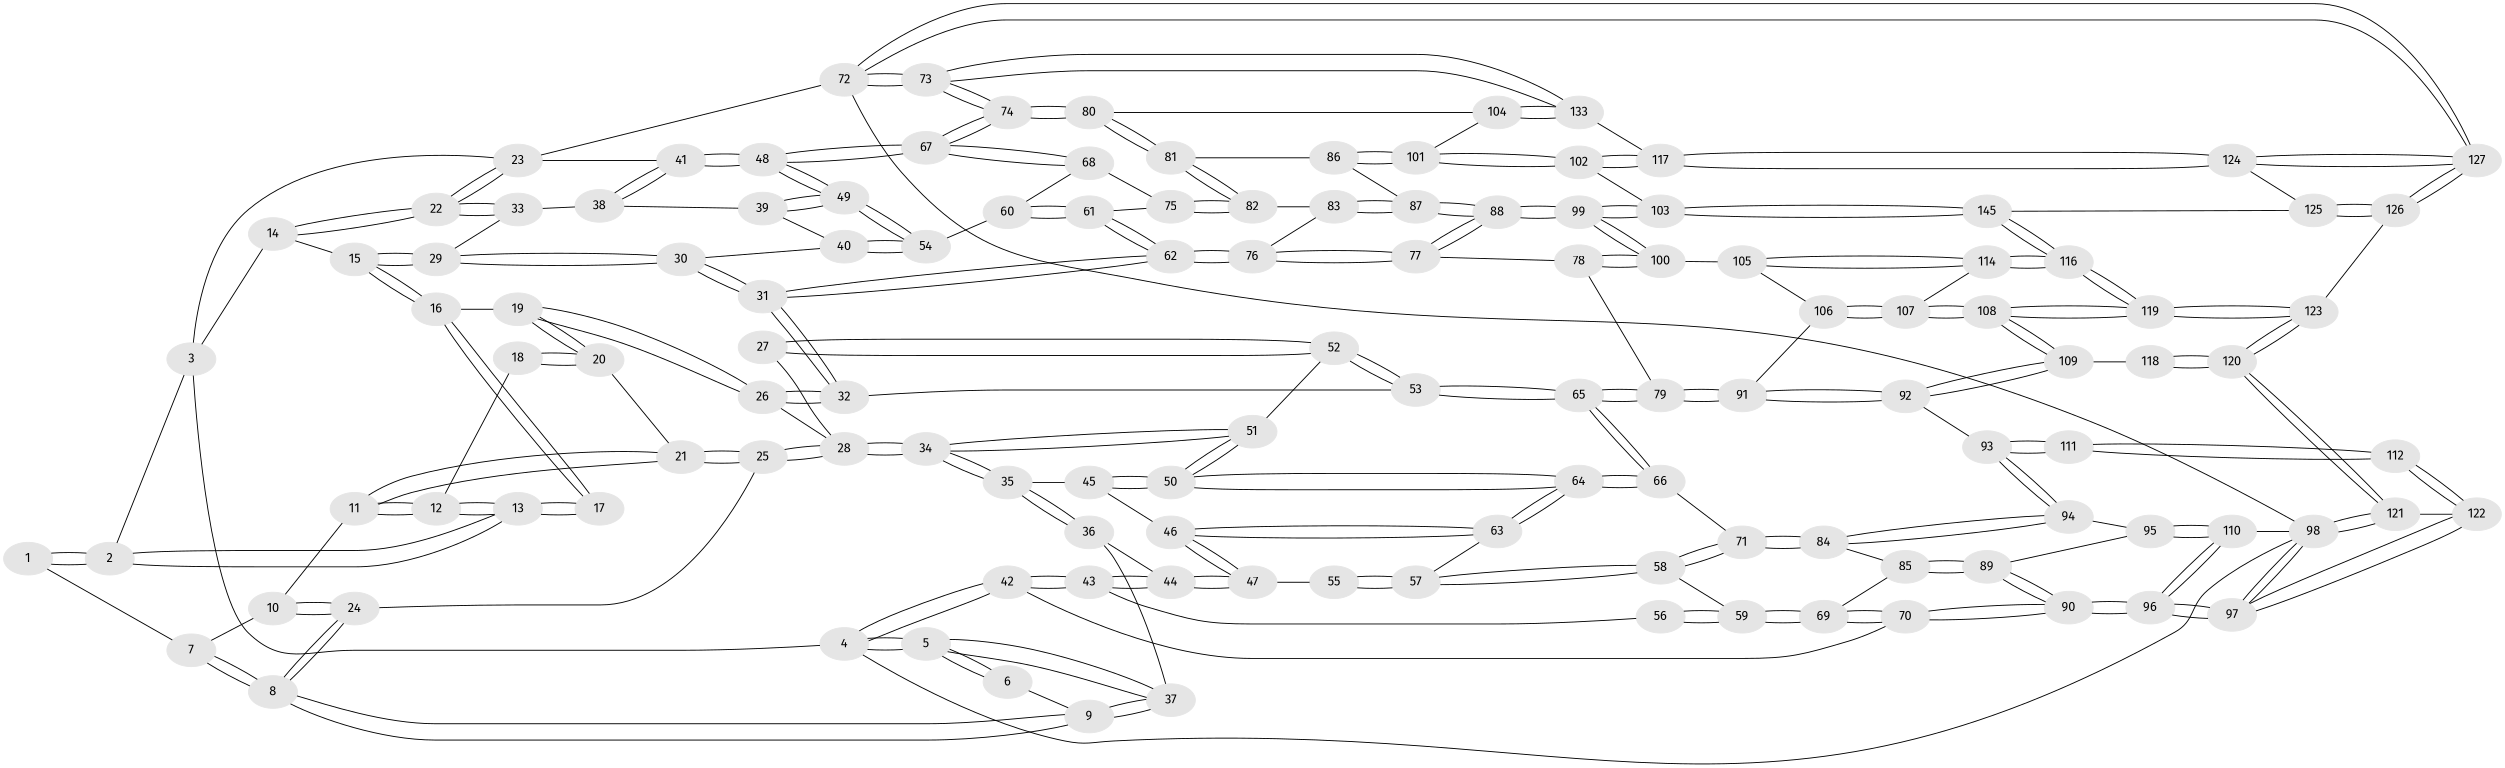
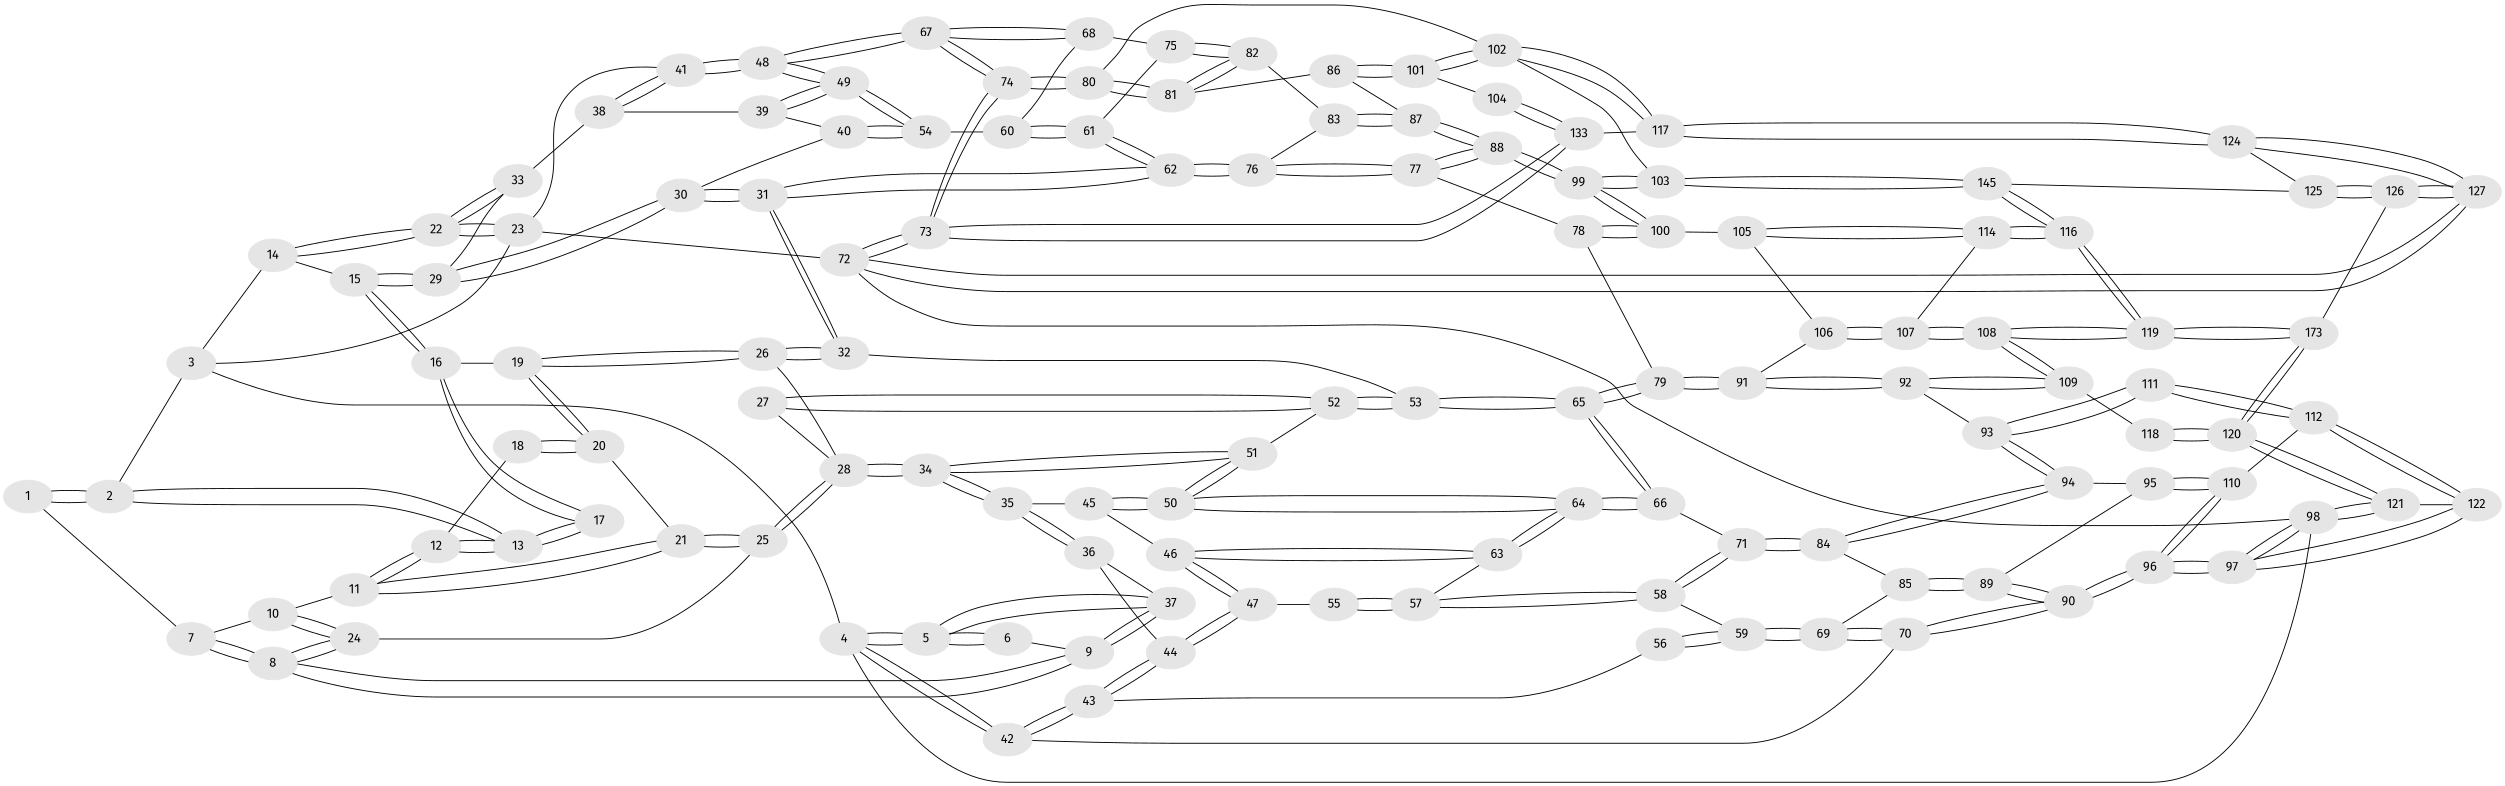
(1293, 112) -> (1281, 5)
(2314, 312) -> (2314, 333)
(2273, 531) -> (2281, 444)
